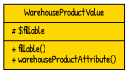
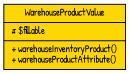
(29, 49) -> (65, 49)
